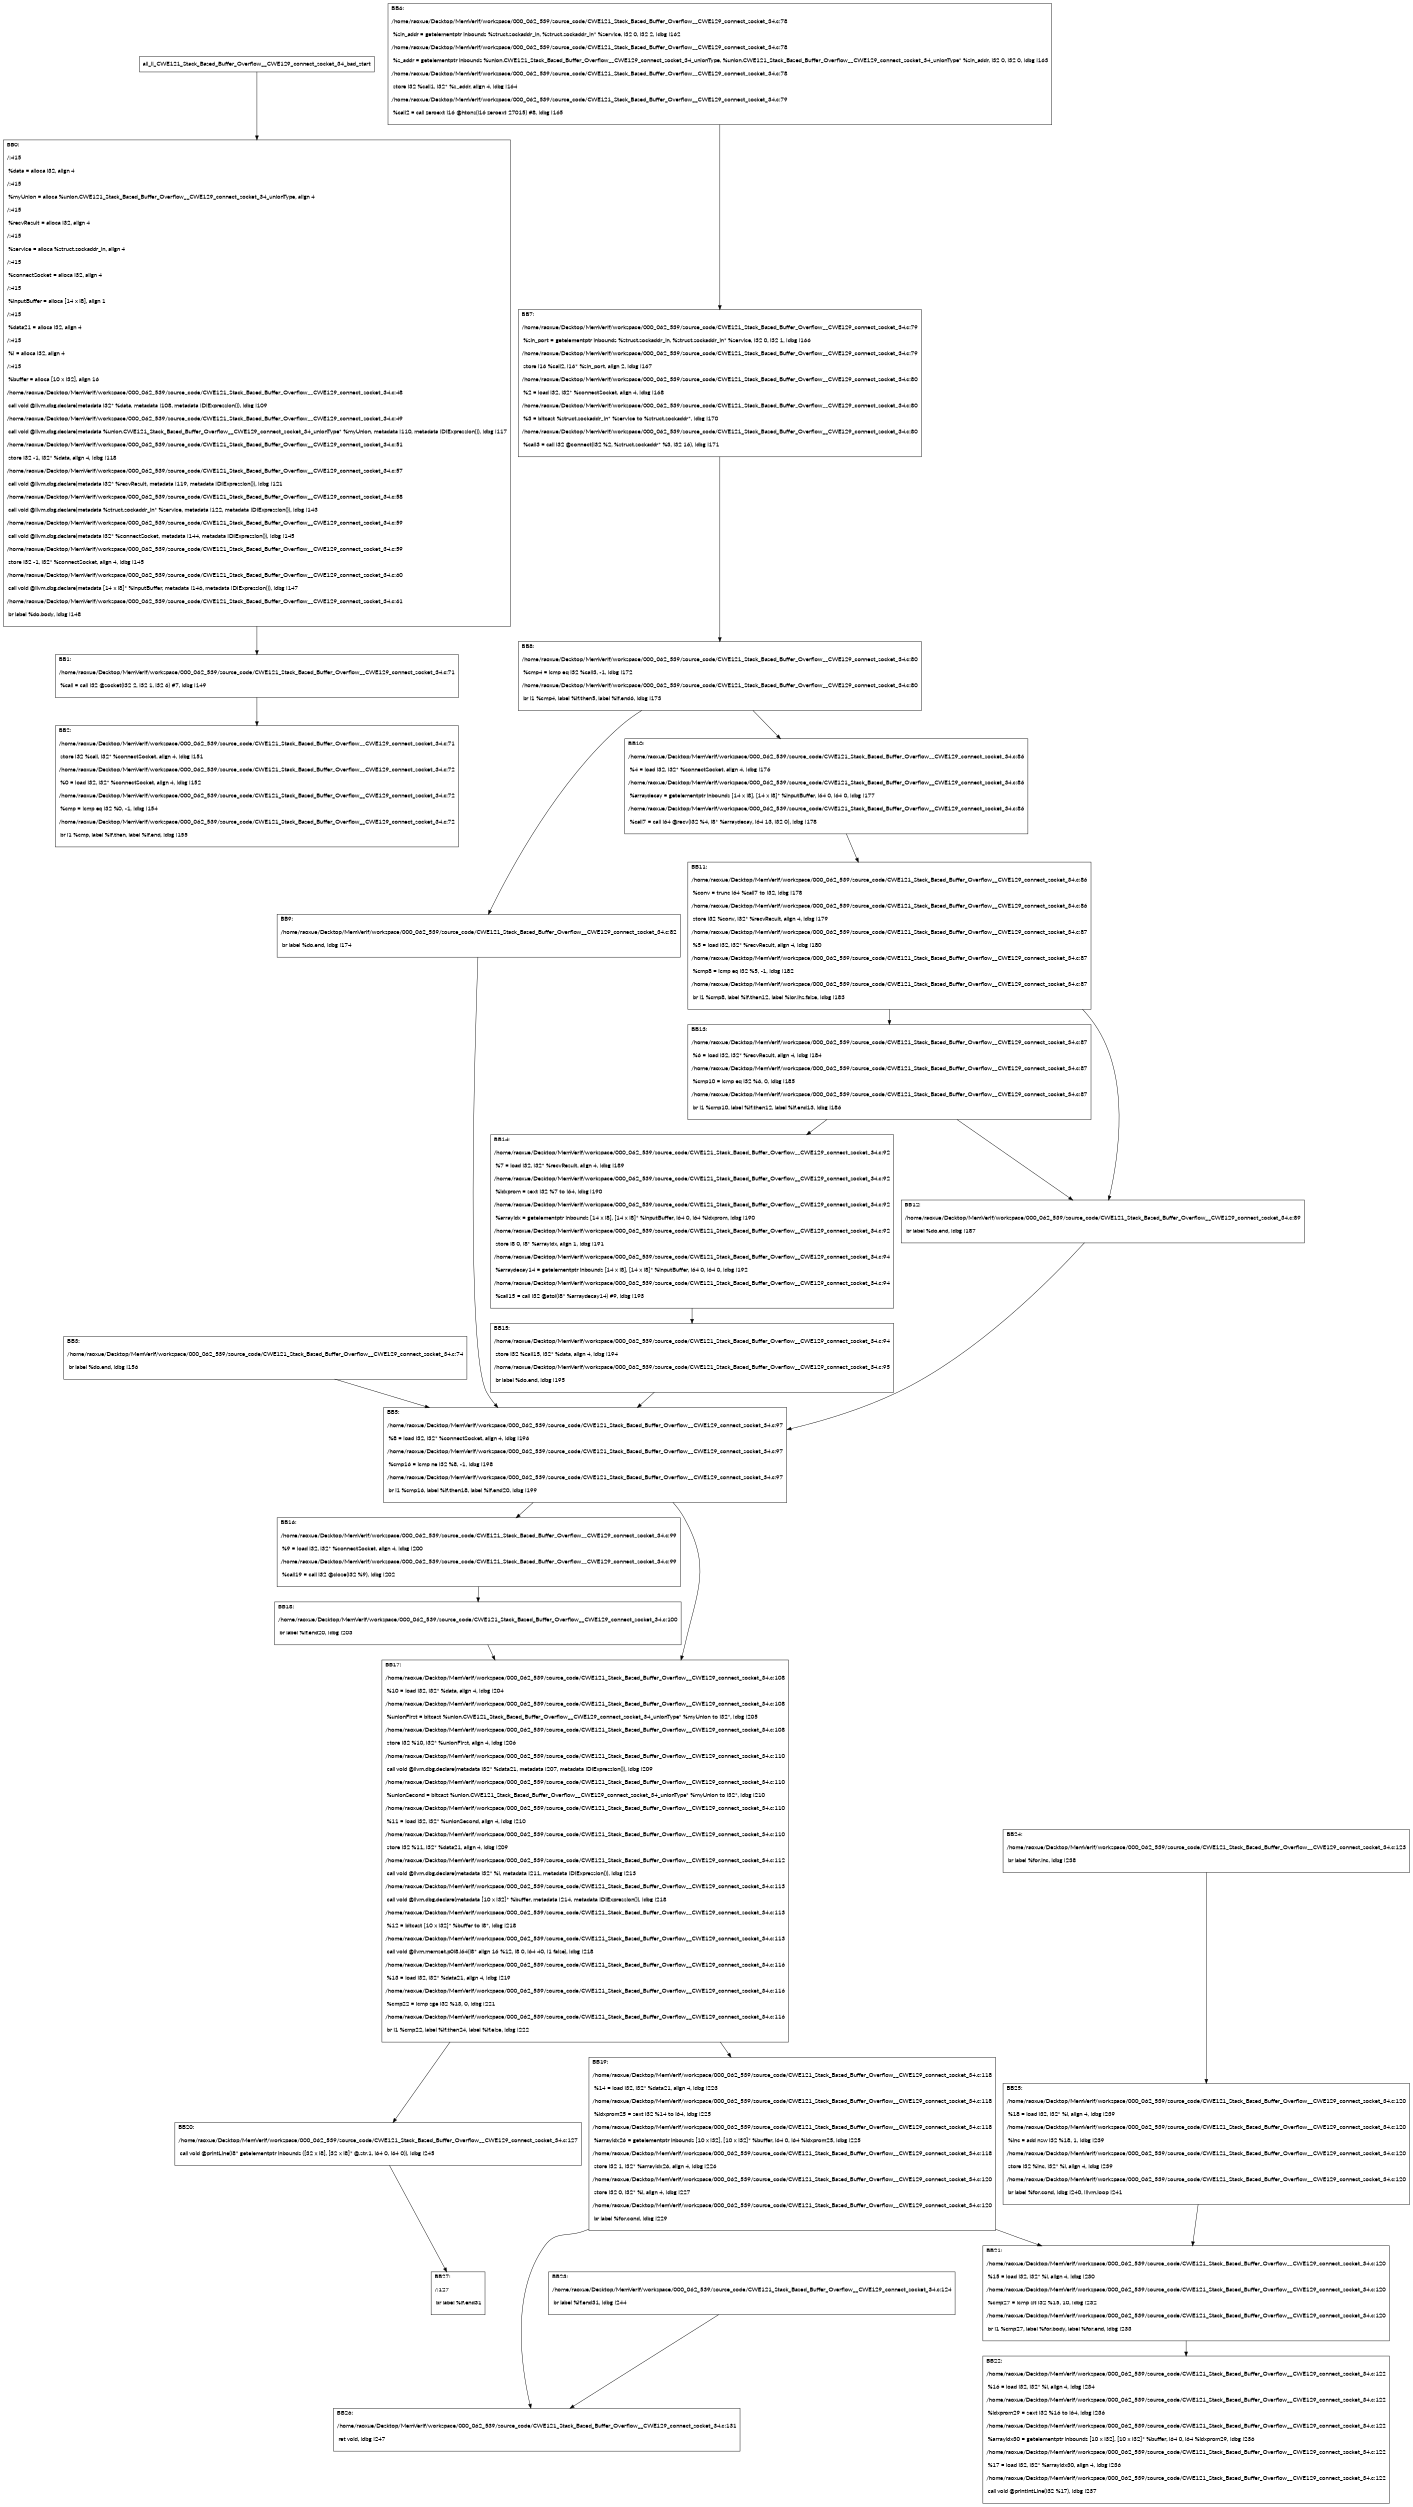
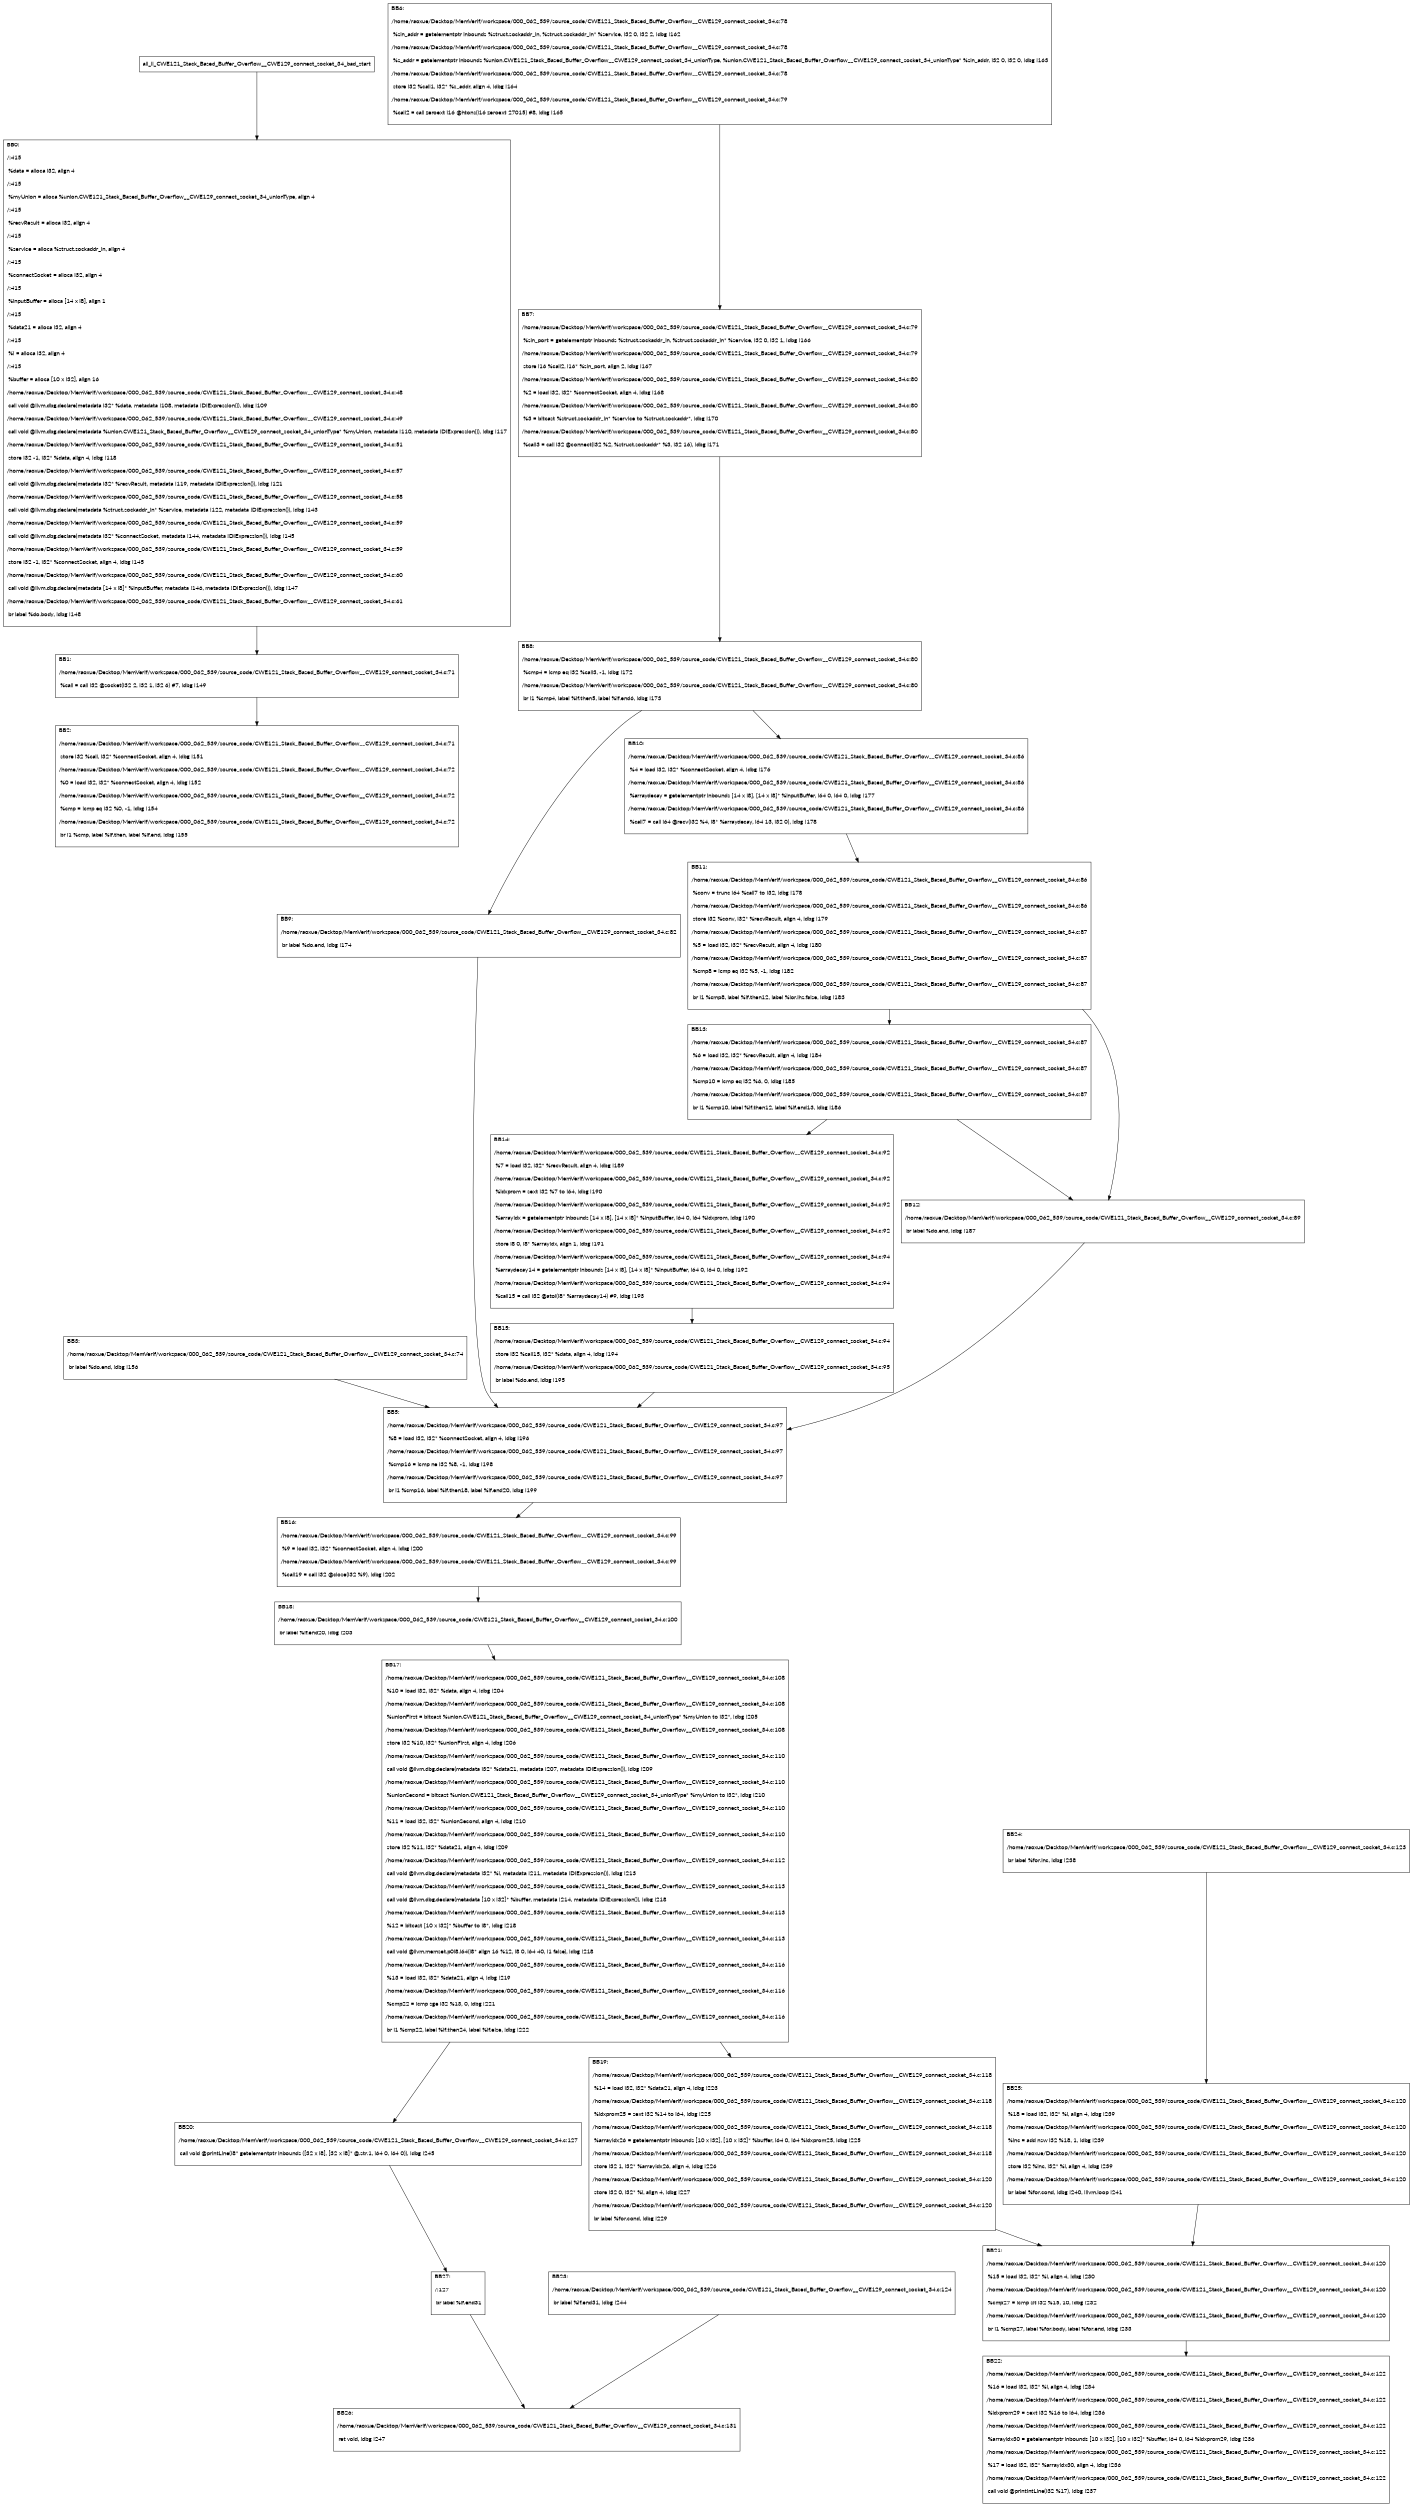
(700, 1577) -> none
(524, 2299) -> (496, 2360)
